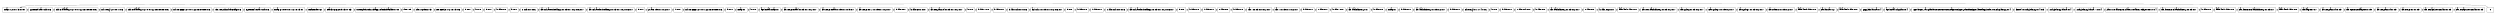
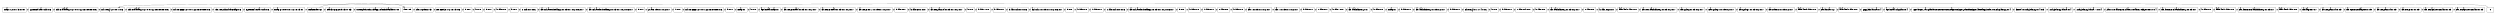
(1255, 4) -> (1304, 4)
(401, 10) -> (362, 4)
(838, 10) -> (838, 10)
(1259, 10) -> (1259, 10)
